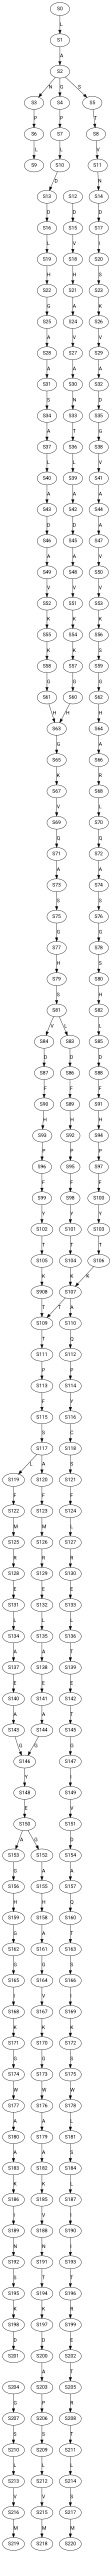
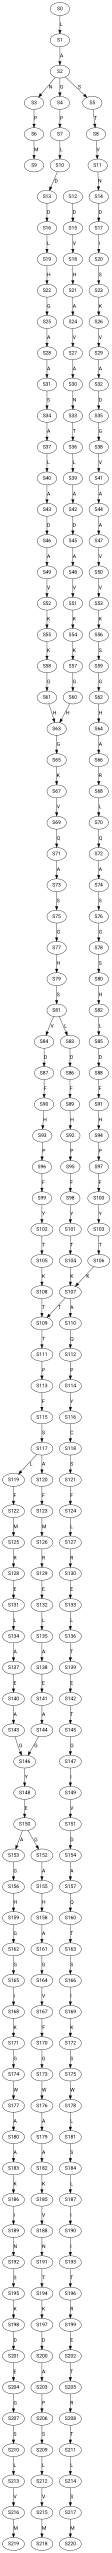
(36, 150) -> (36, 150)
(42, 1292) -> (42, 1292)
(44, 2028) -> (44, 2028)
none -> (14, 2370)
